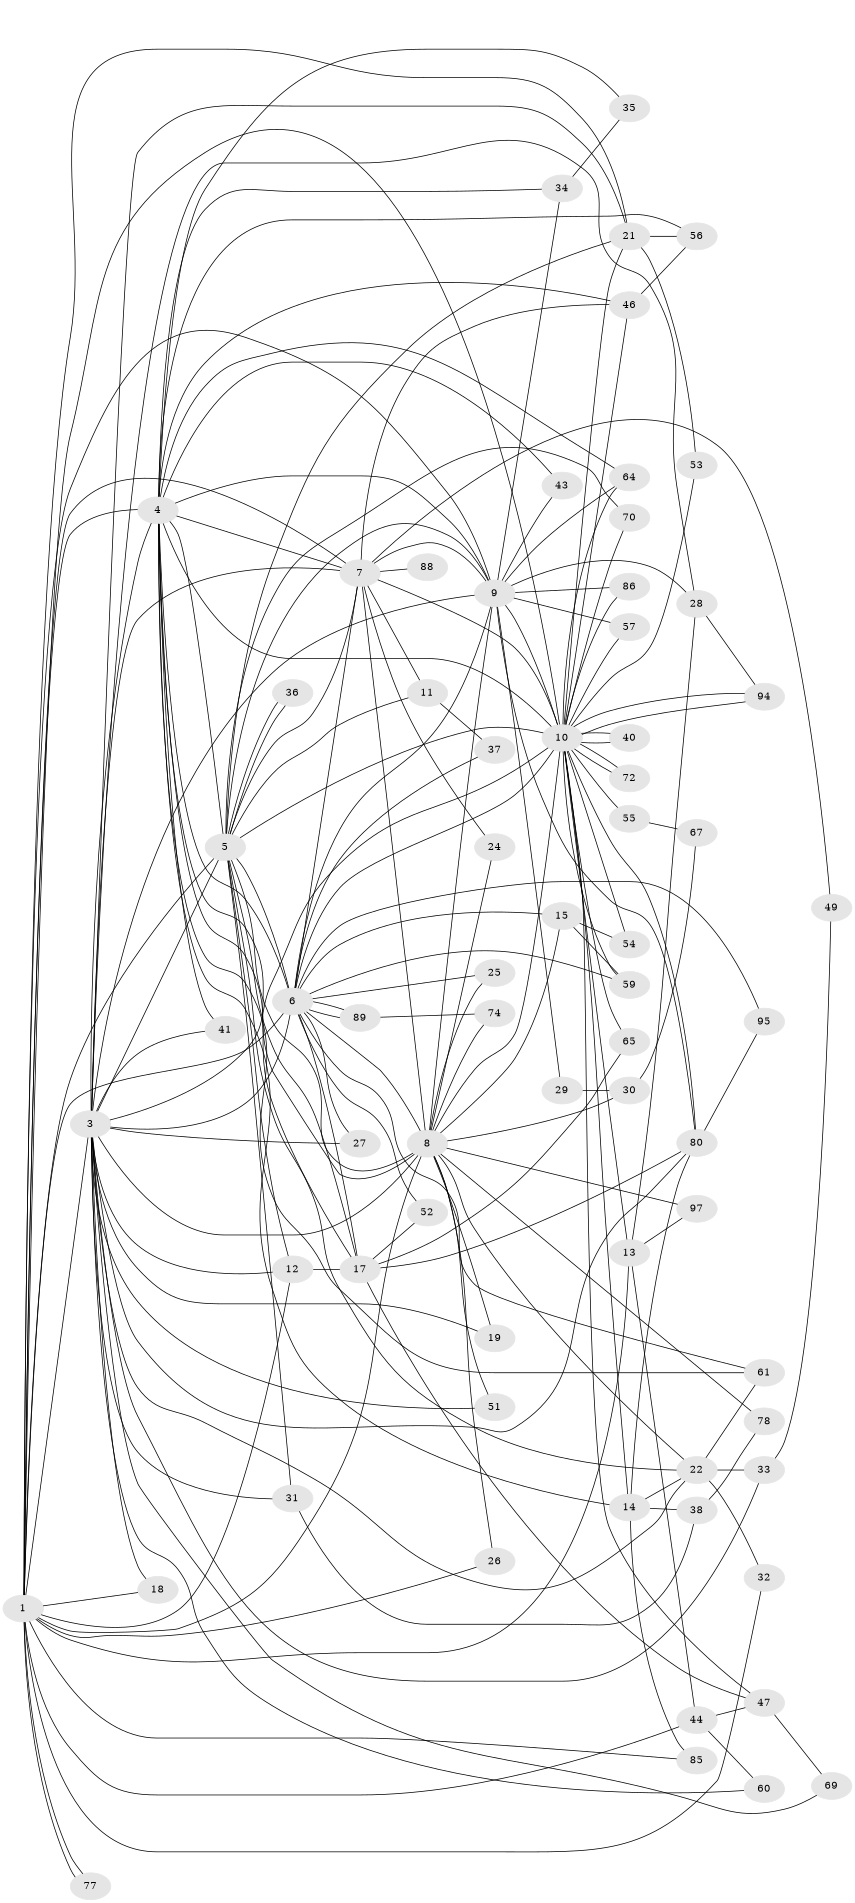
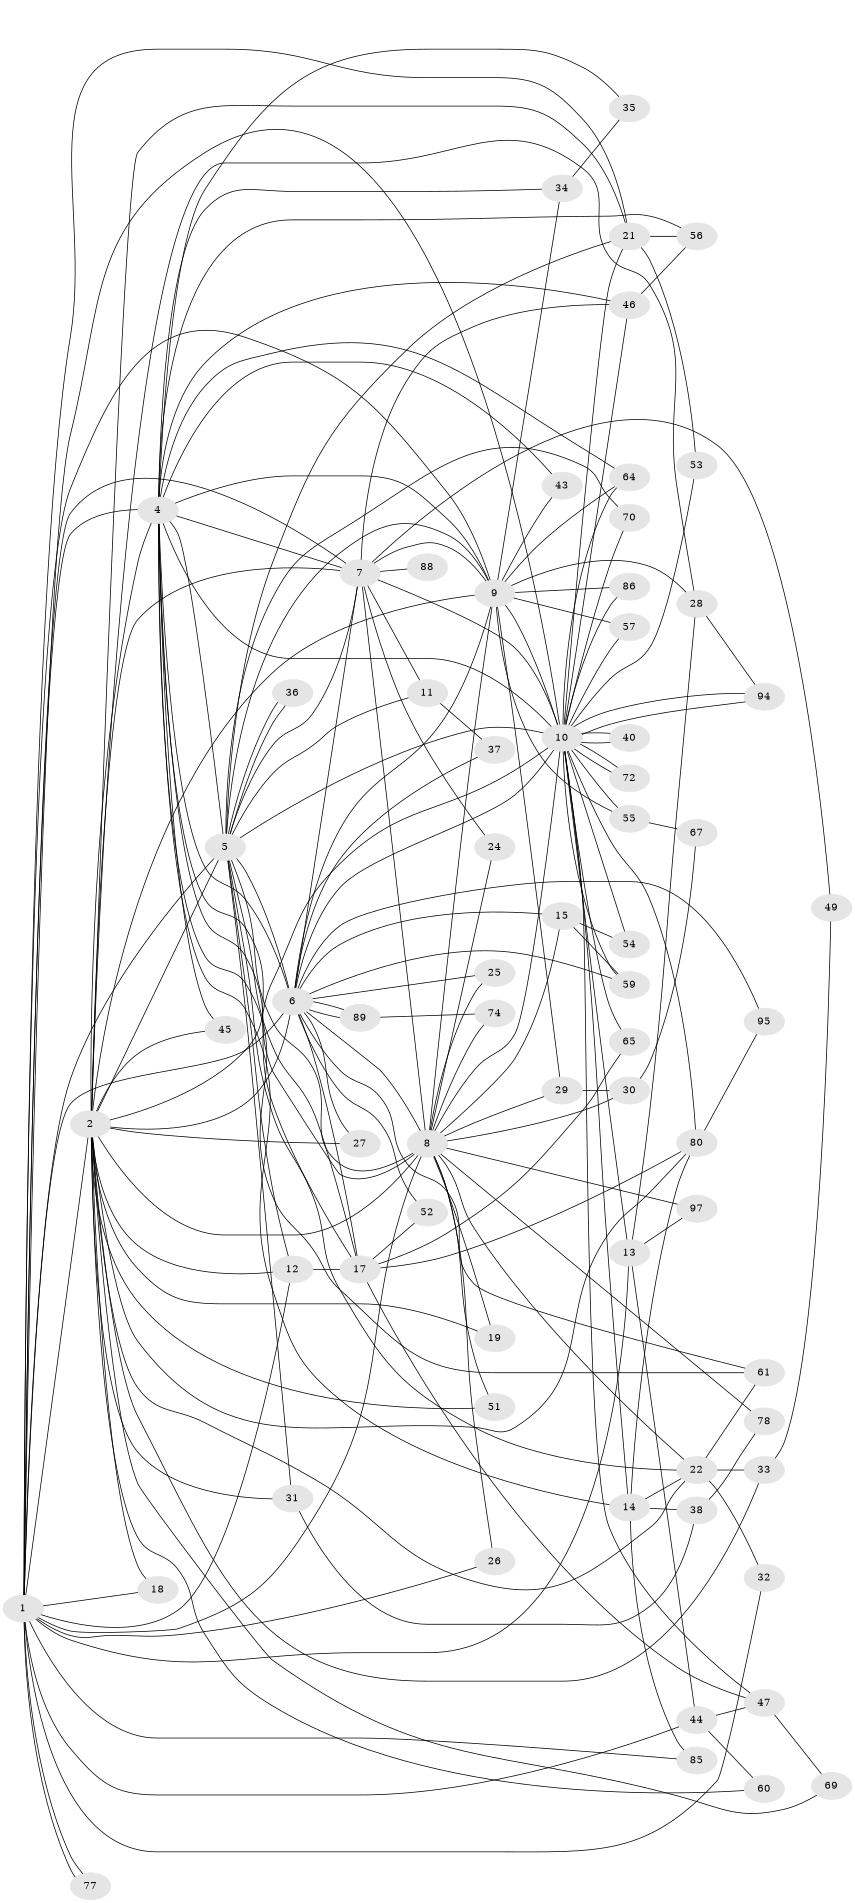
(598, 888) -> (522, 722)
(225, 1030) -> (225, 1030)
none -> (494, 1115)
(91, 1124) -> (91, 1124)
